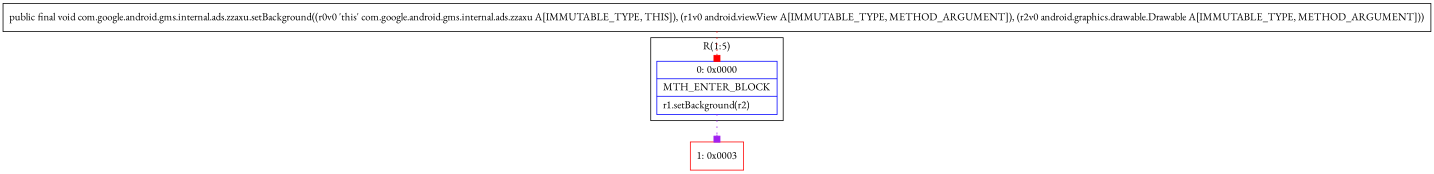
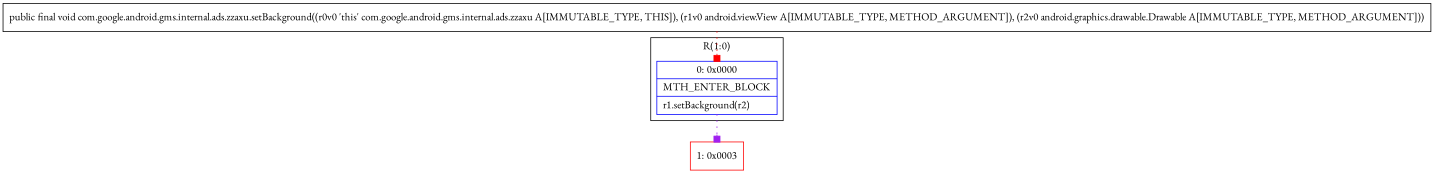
(717, 46) -> (717, 46)
